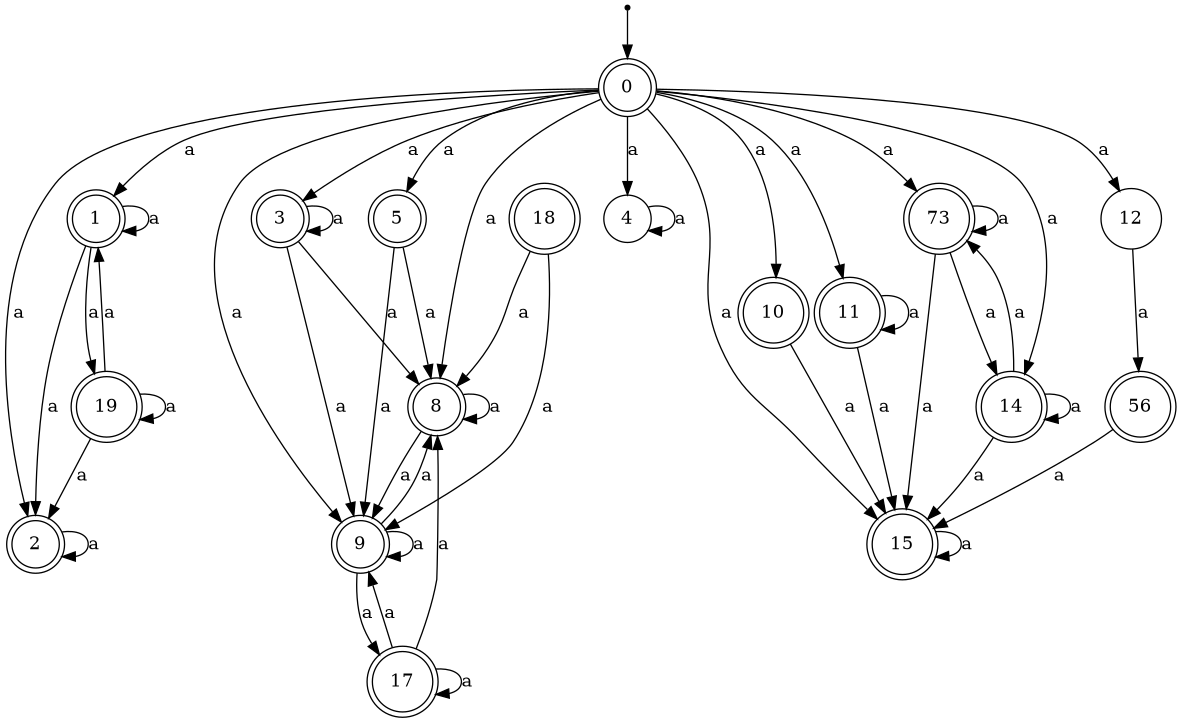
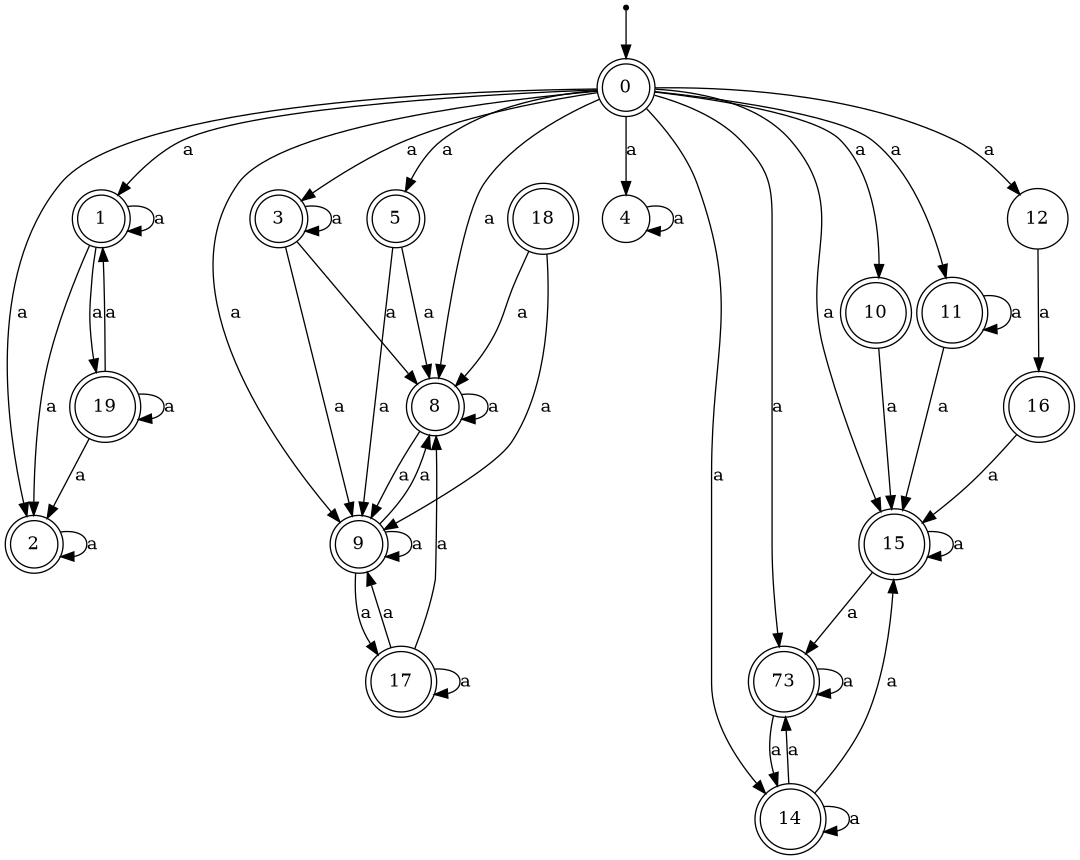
(922, 375) -> (843, 608)
(1140, 407) -> (1039, 407)
